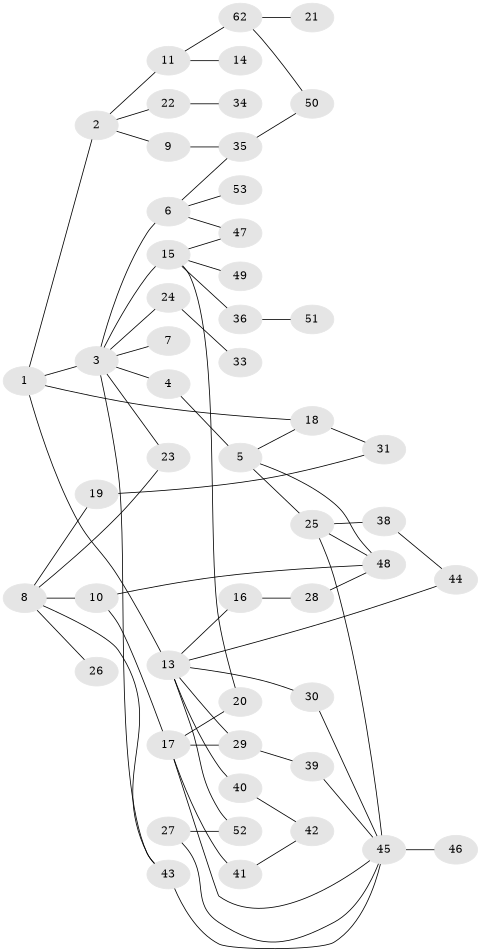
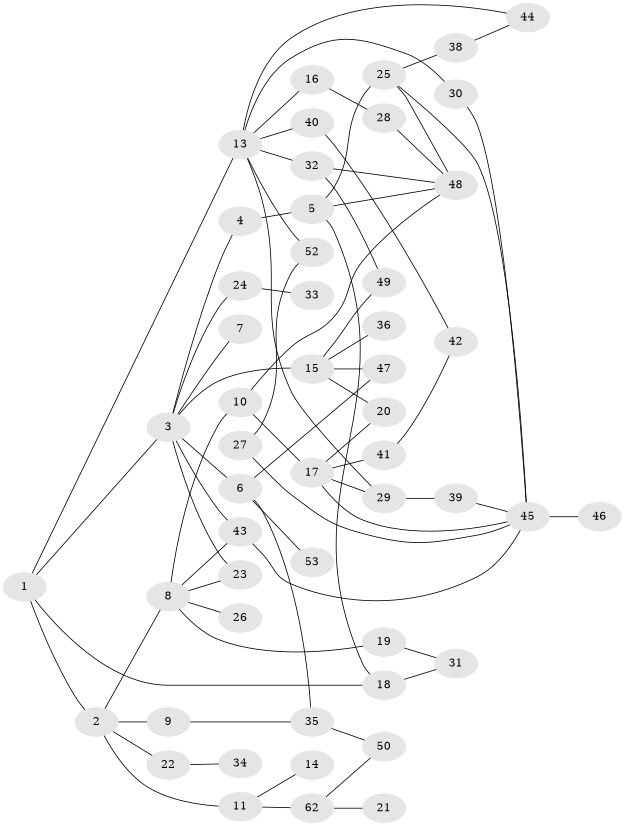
none -> (312, 166)
(312, 319) -> none
none -> (133, 659)
